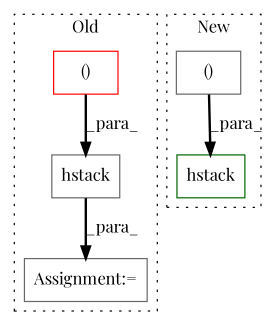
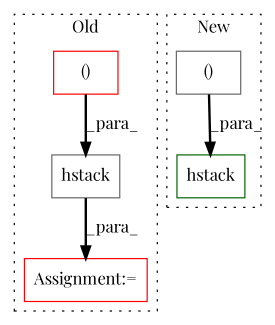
(86, 280) -> (86, 280)
